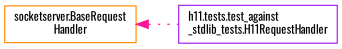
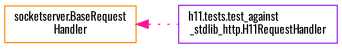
(258, 24) -> (258, 24)
